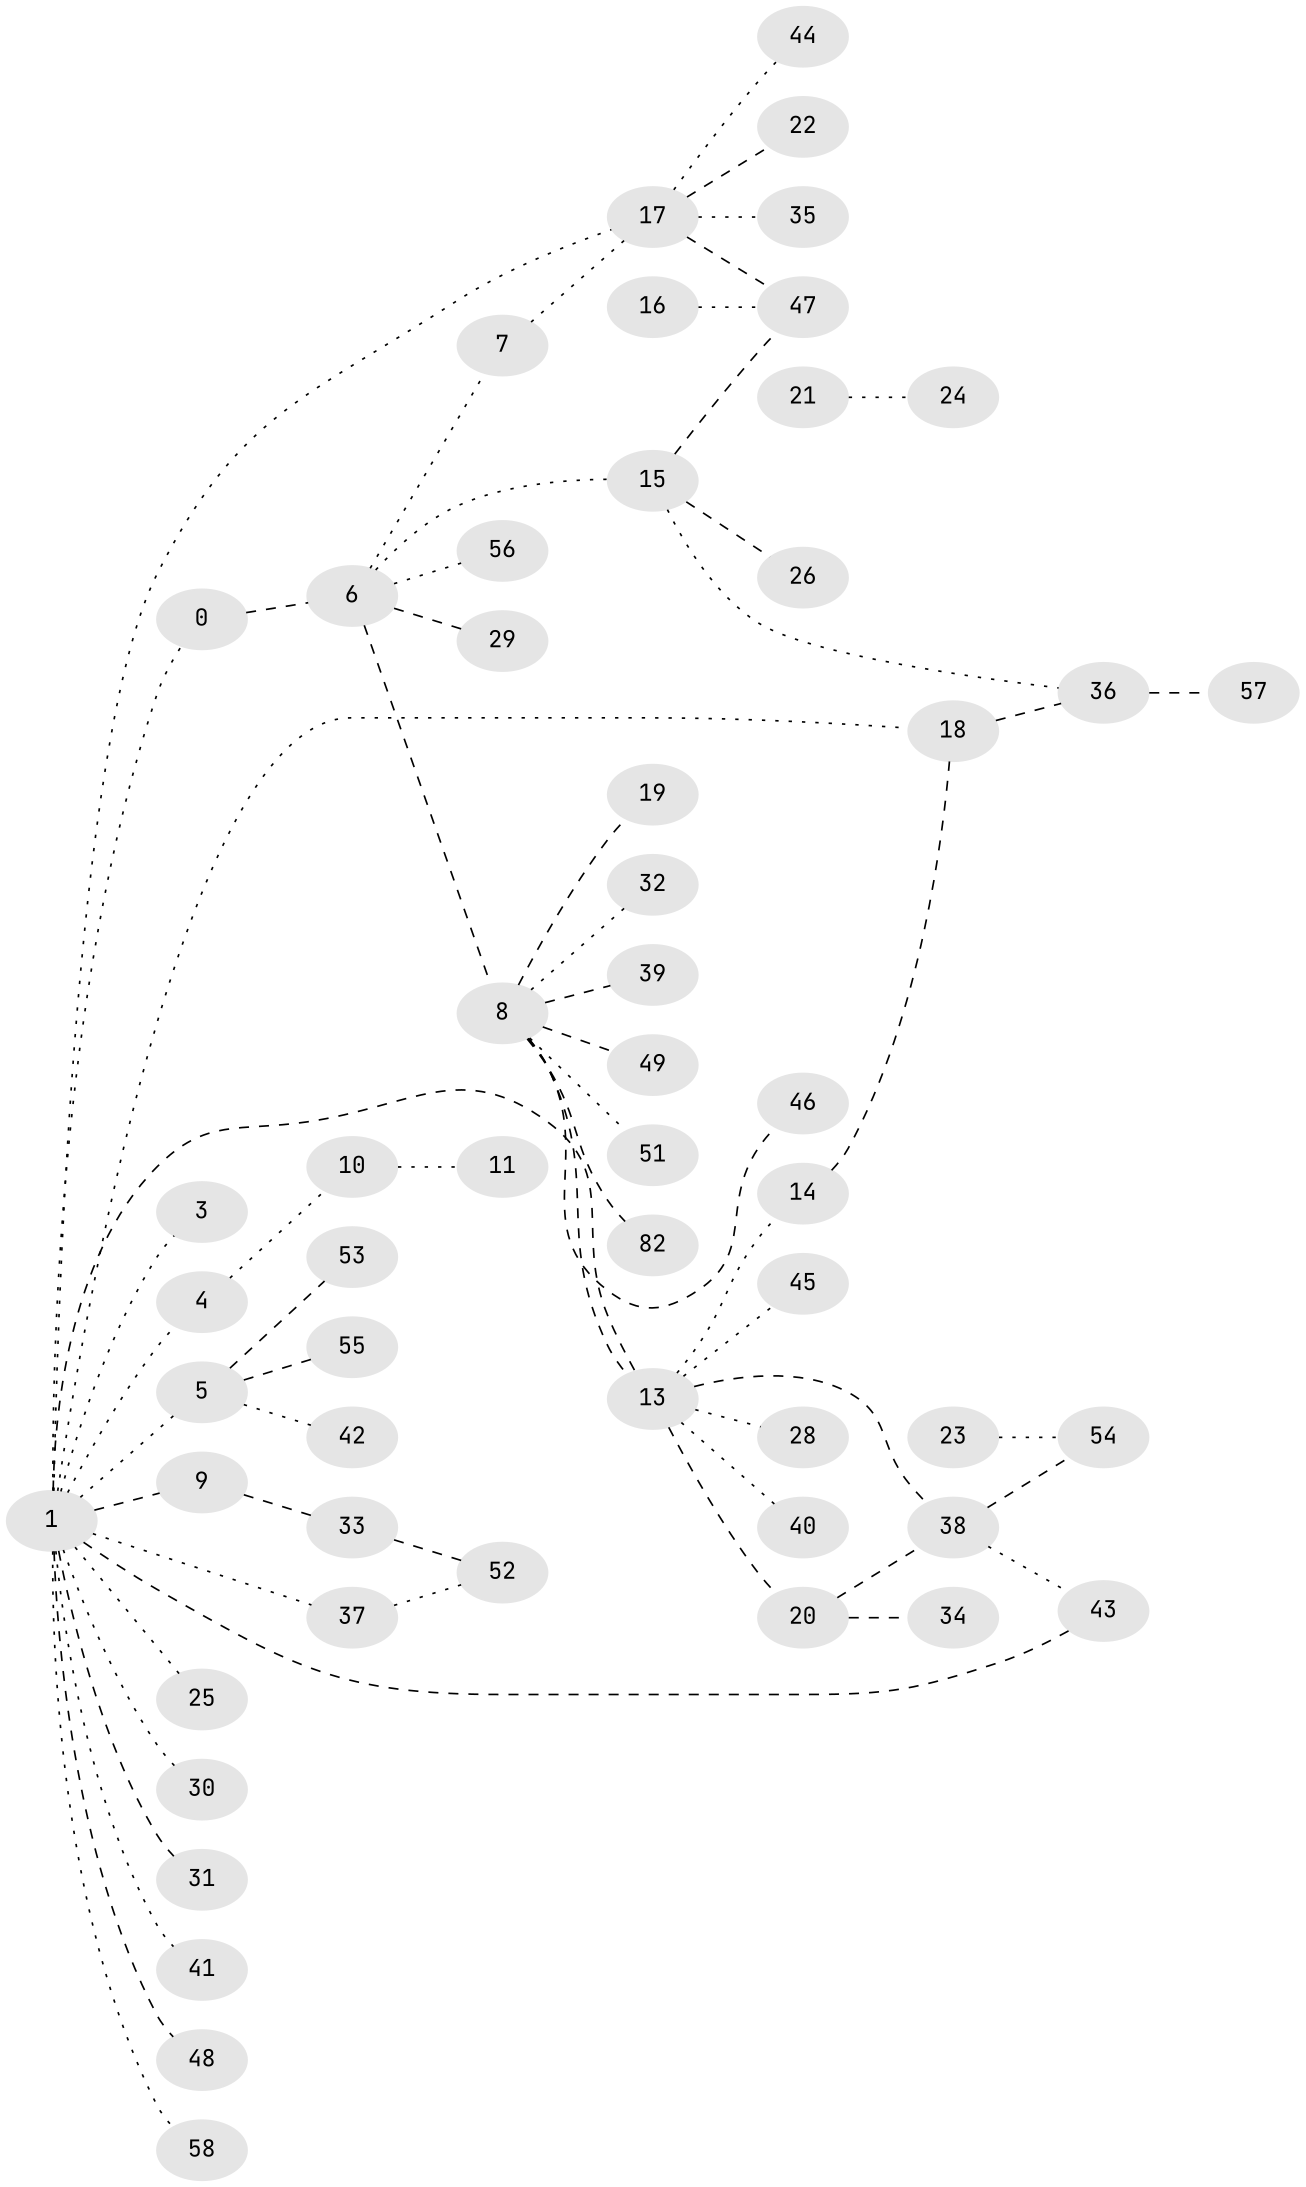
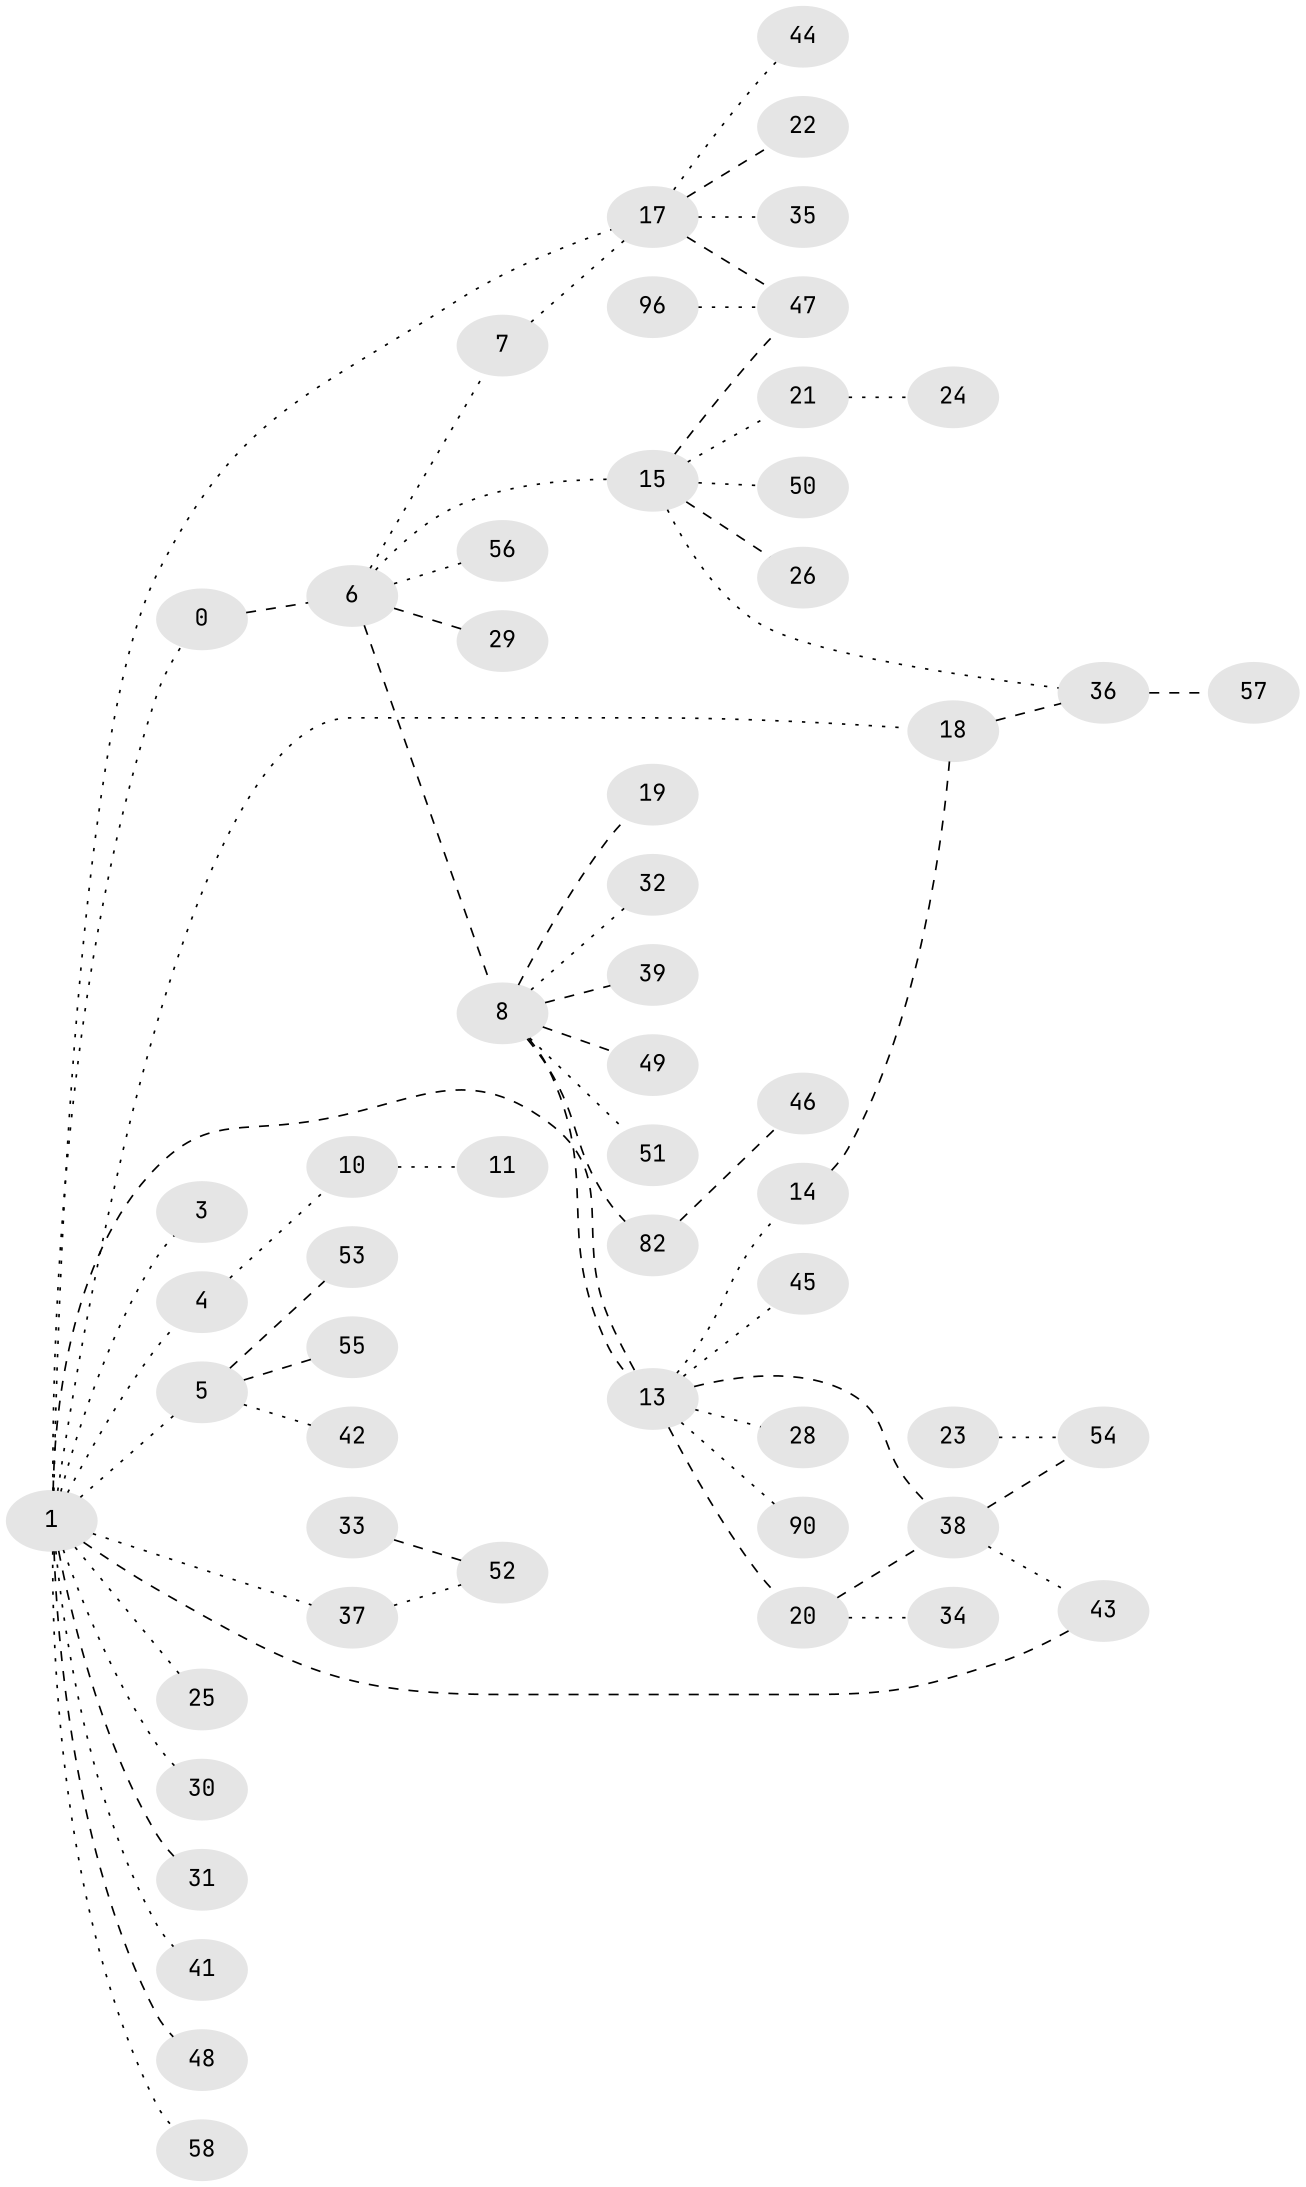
(653, 307) -> (653, 307)
none -> (728, 439)
none -> (803, 487)
(612, 1293) -> (728, 1174)
(202, 1482) -> none
(803, 1528) -> (803, 1528)
(878, 1618) -> (878, 1618)
